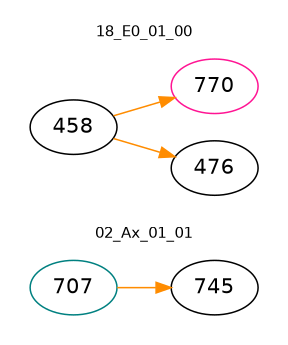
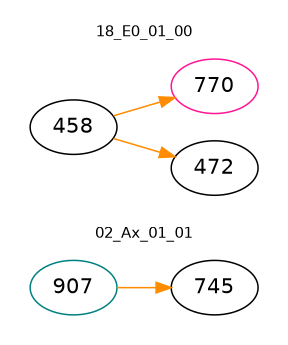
(215, 168) -> (215, 168)
(74, 288) -> (74, 288)
